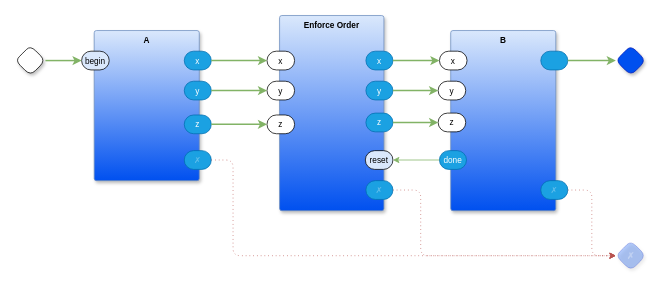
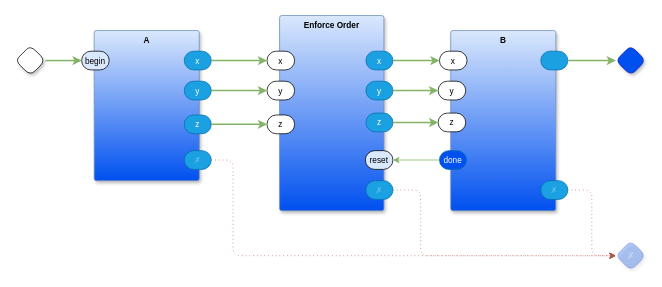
(453, 160) -> (453, 160)
